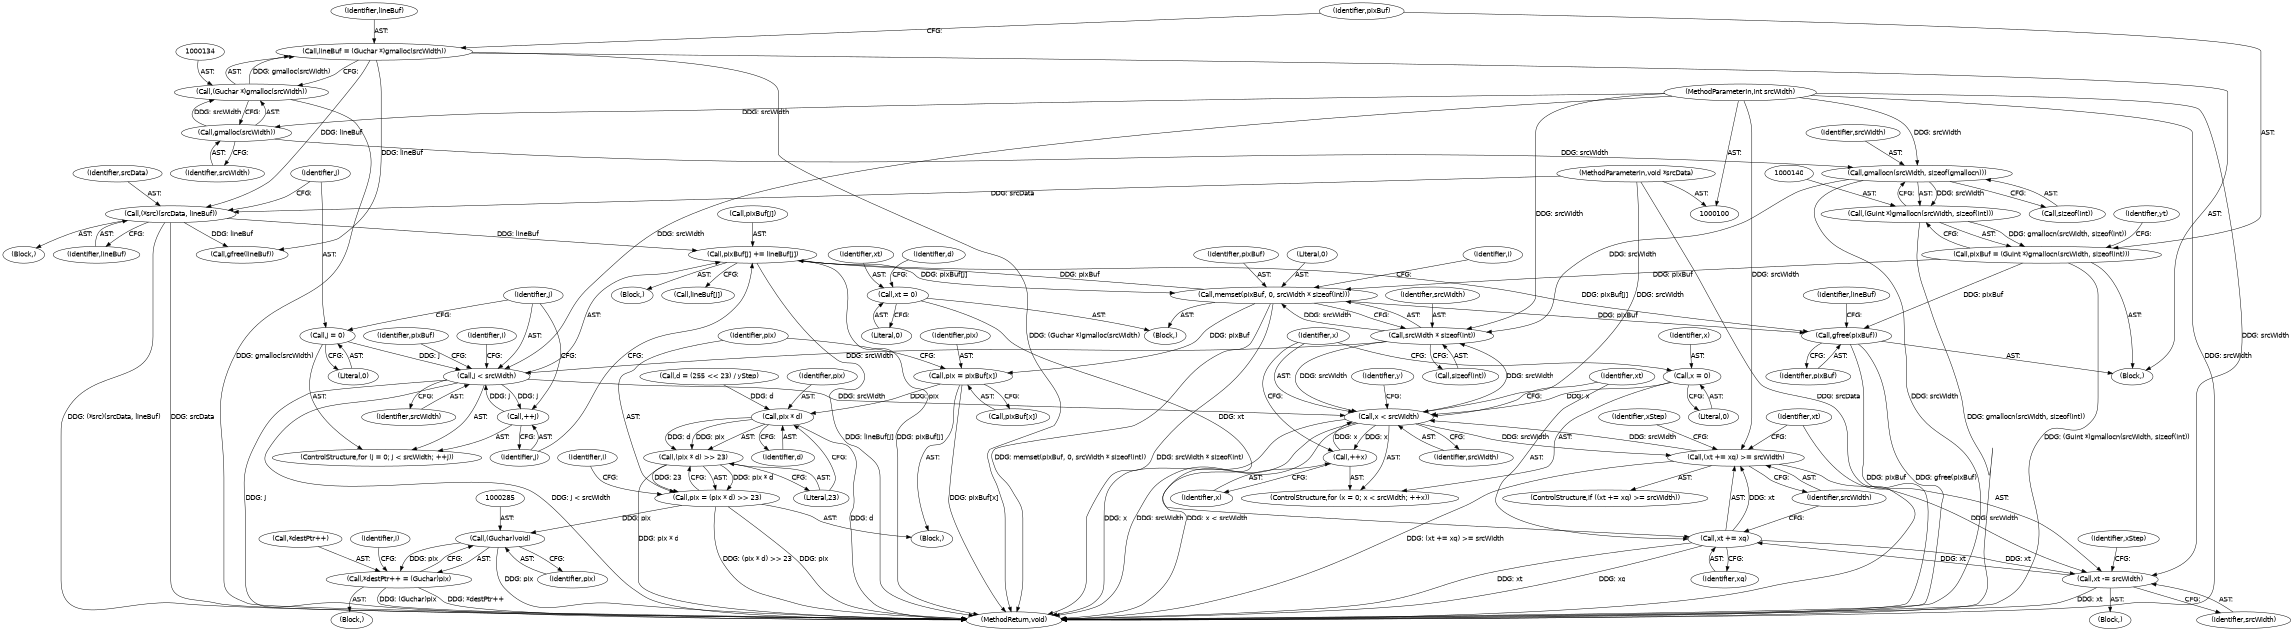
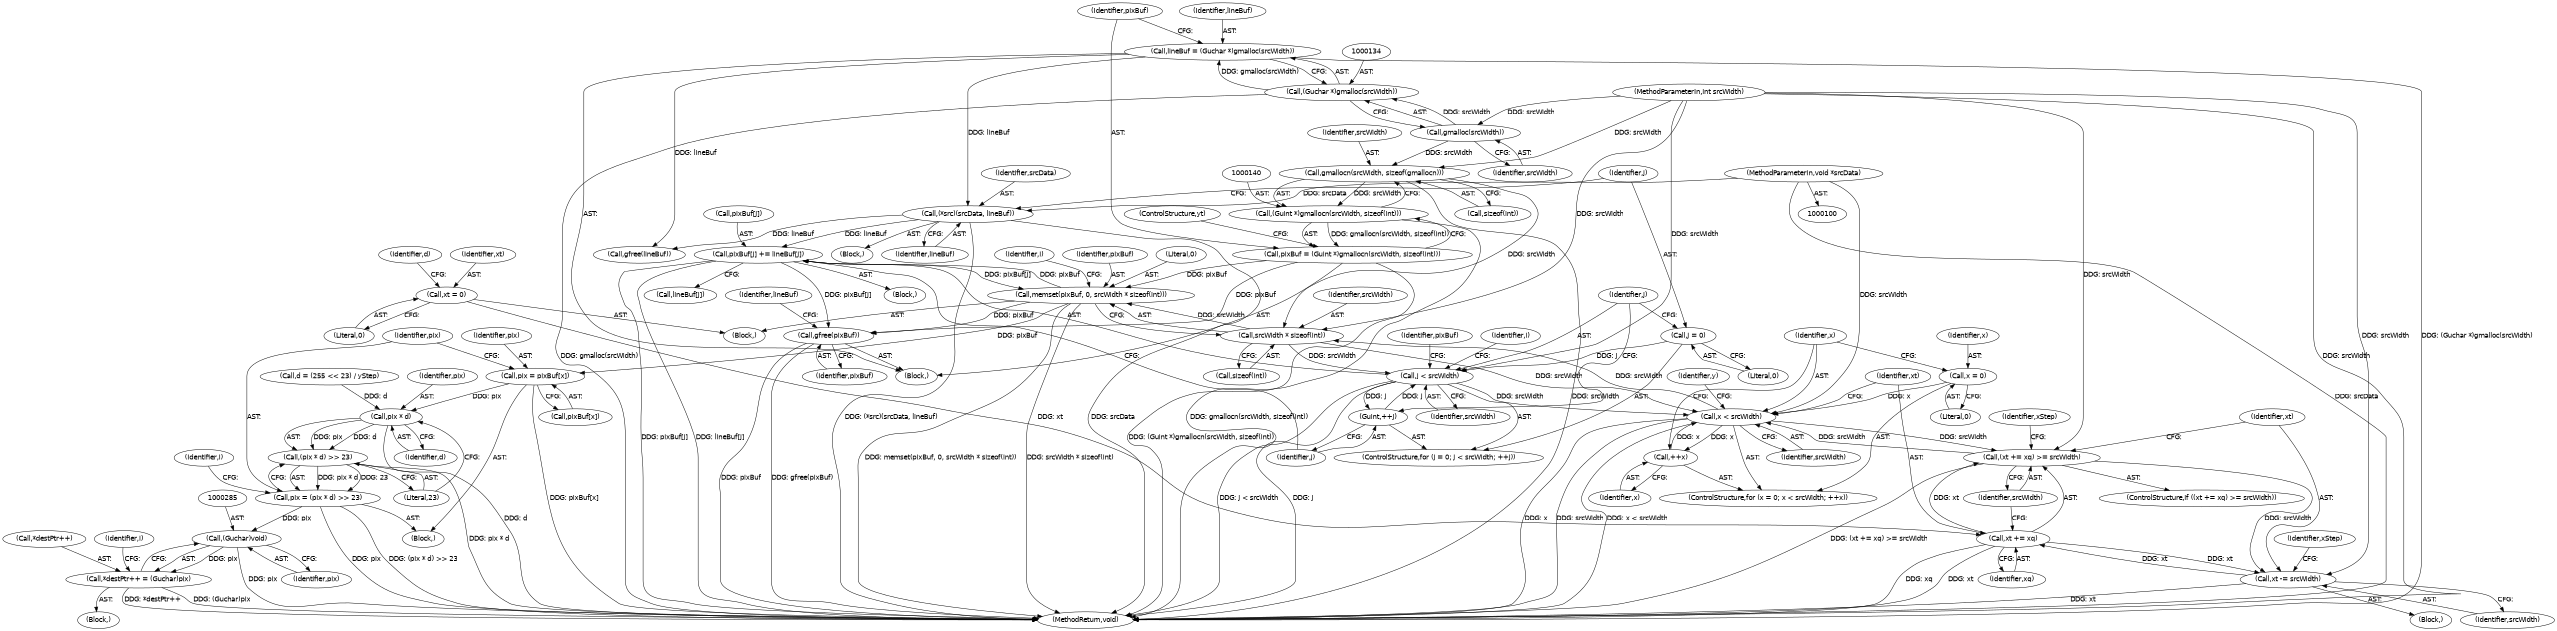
(1728, 151) -> none
(2147, 214) -> (1172, 214)
(523, 417) -> (1378, 417)
